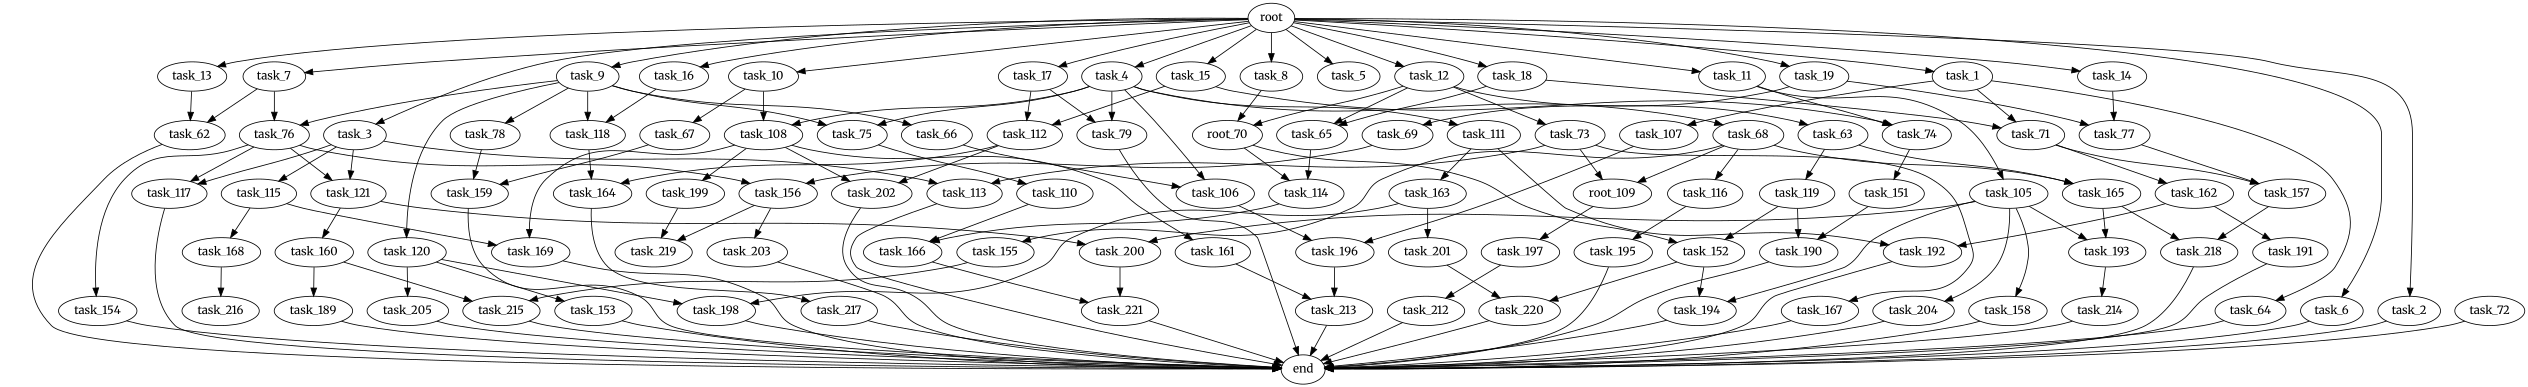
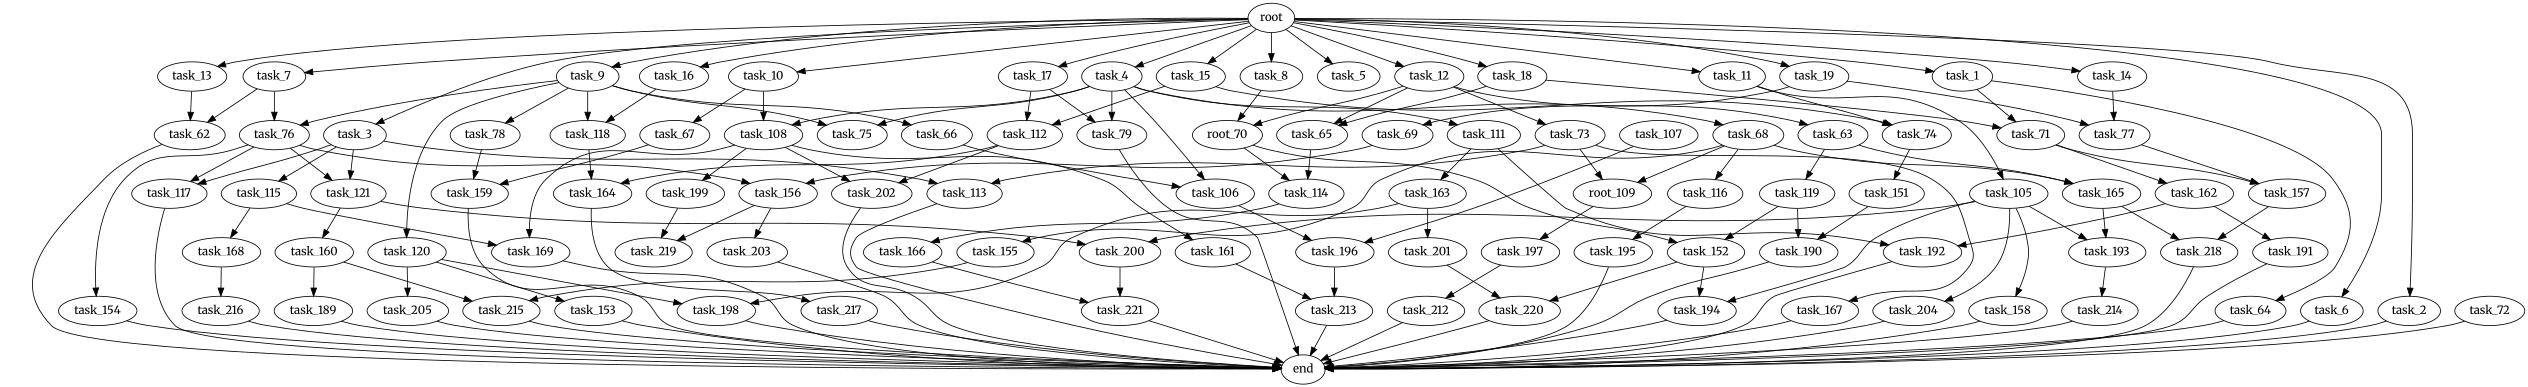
(1856, 92) -> none
(1055, 194) -> none
none -> (760, 358)
